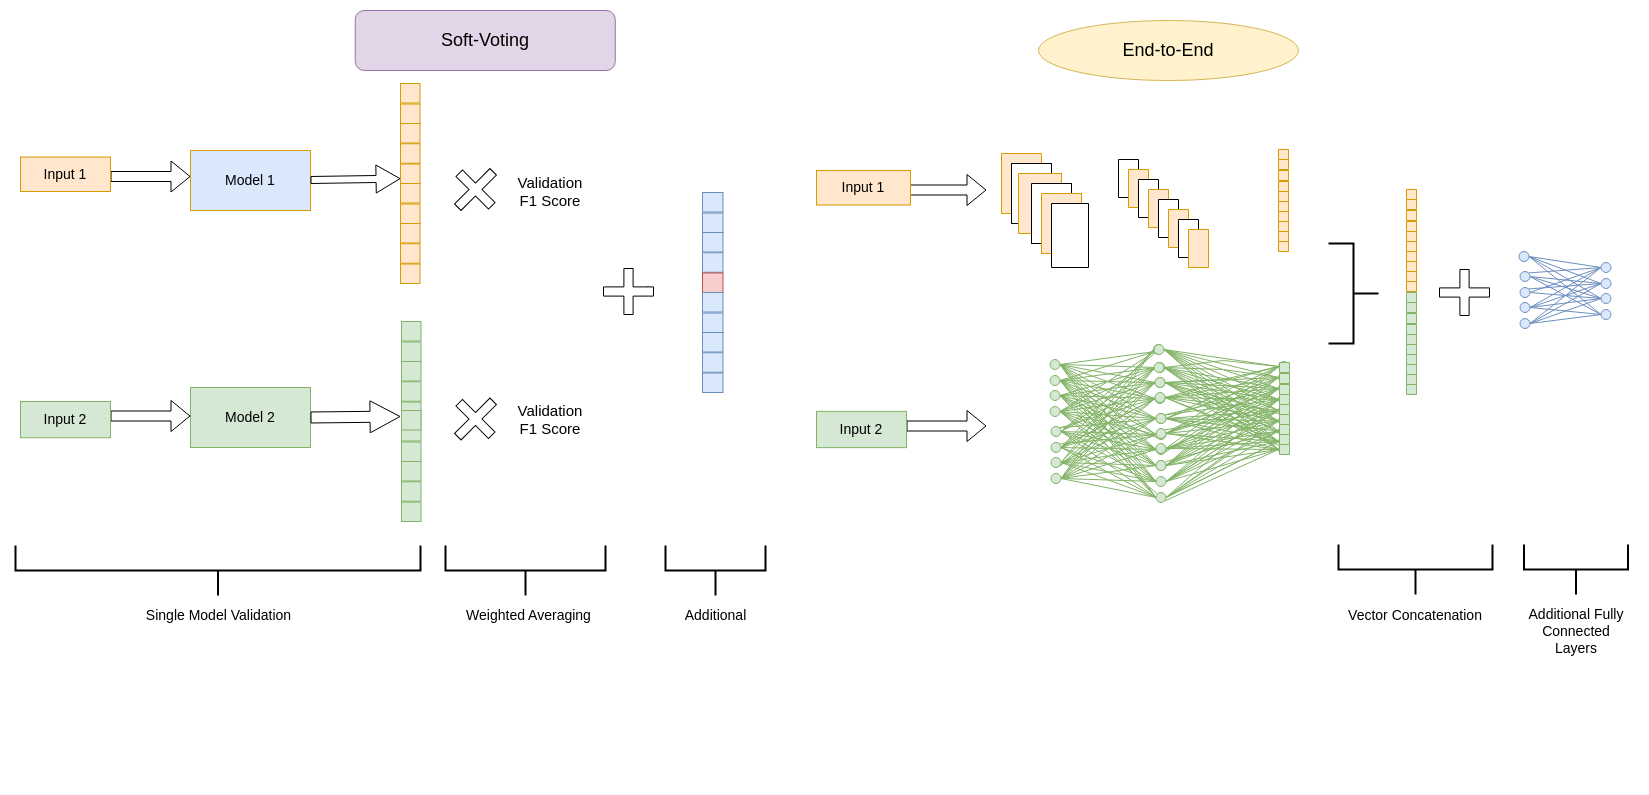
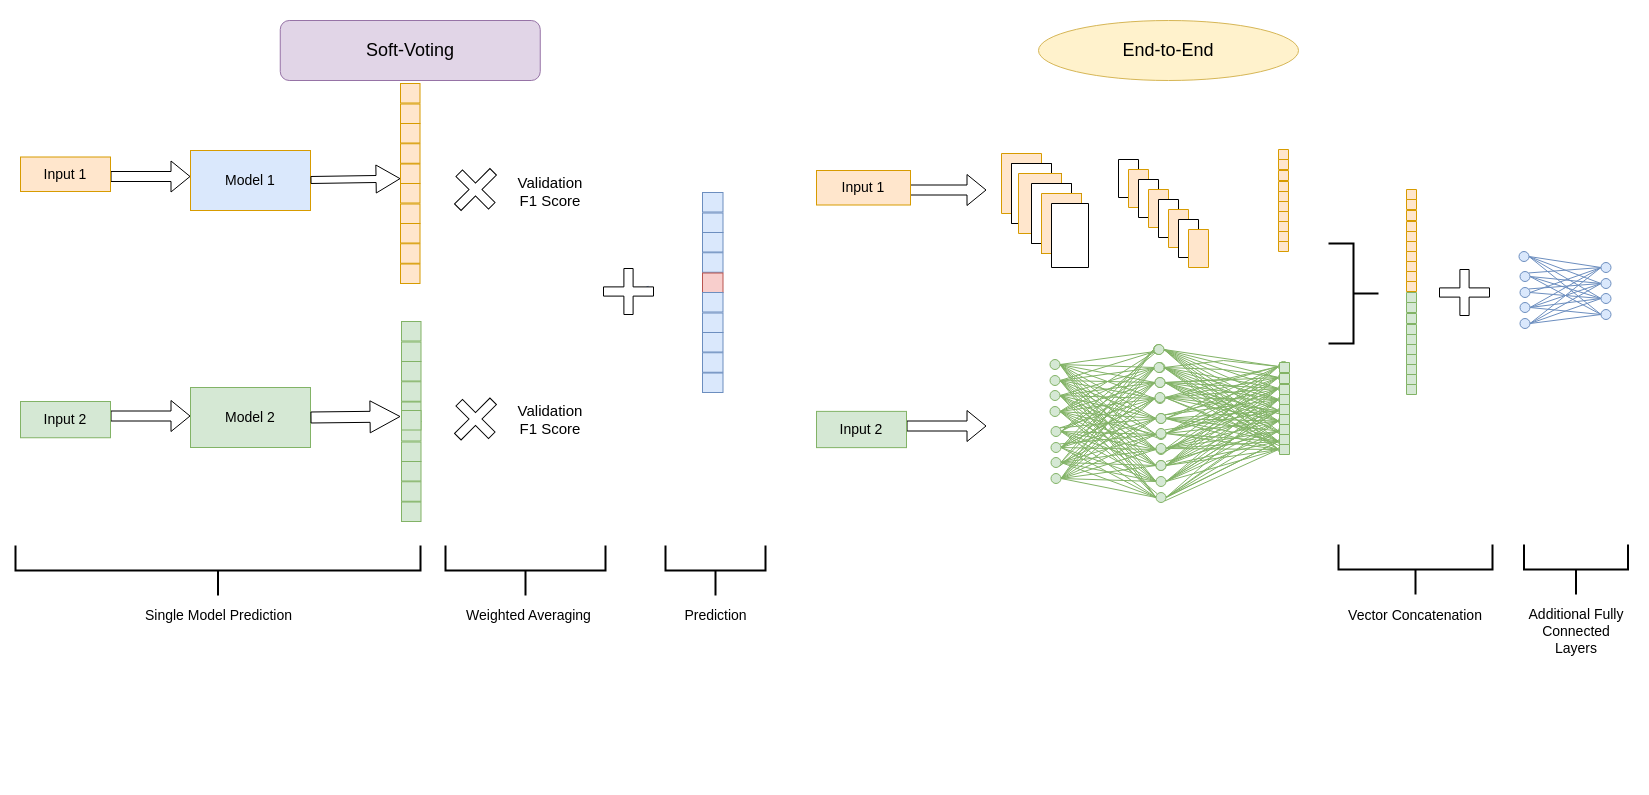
(485, 41) -> (410, 51)
(219, 616) -> (219, 616)
(716, 616) -> (716, 616)
